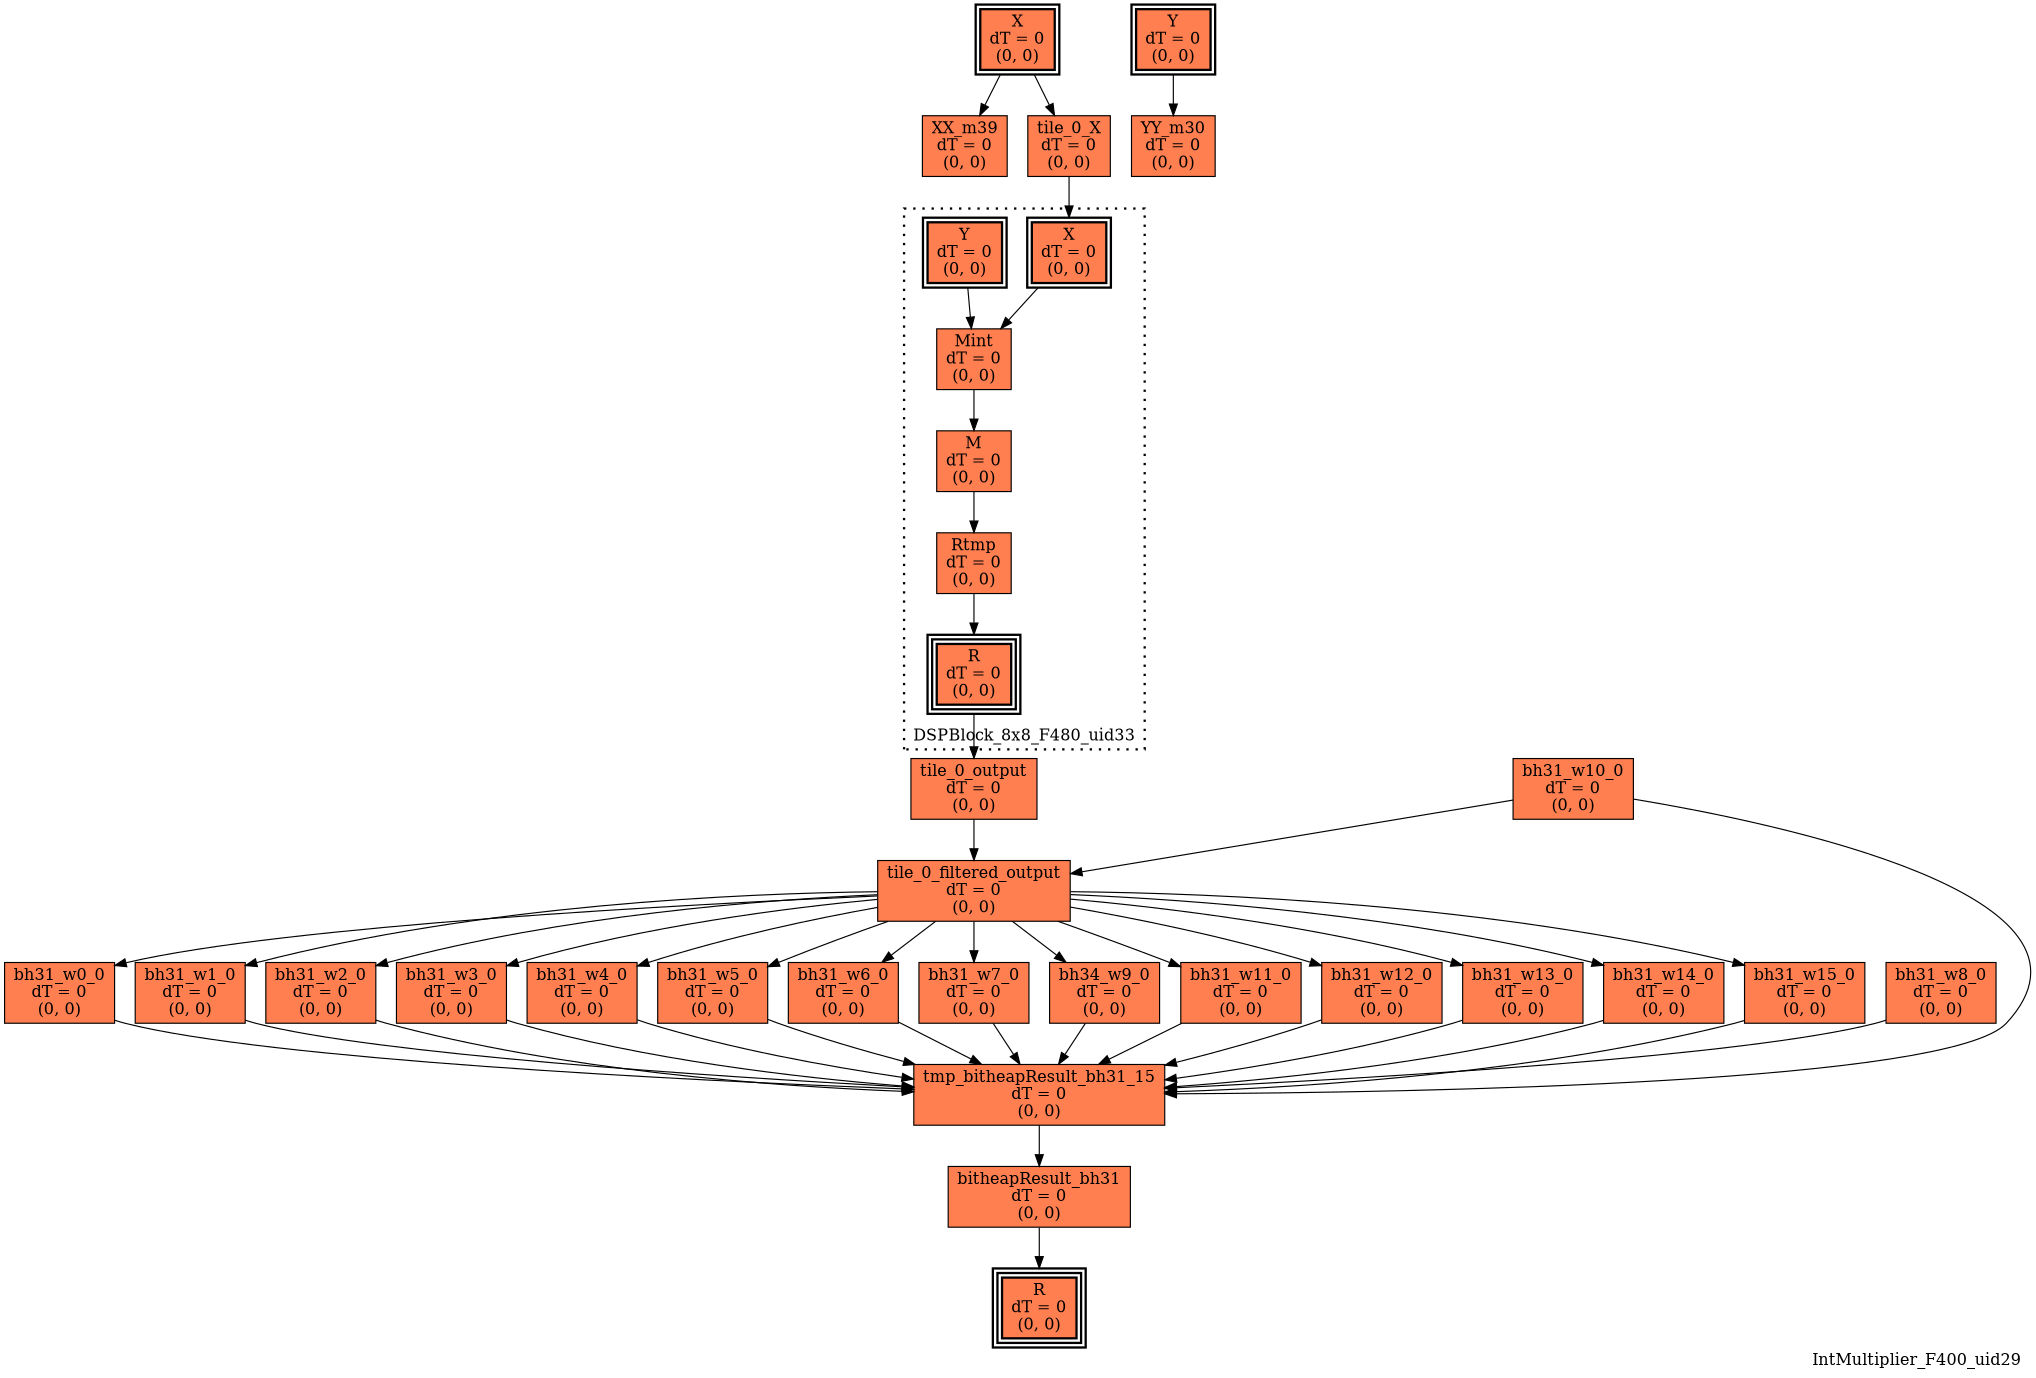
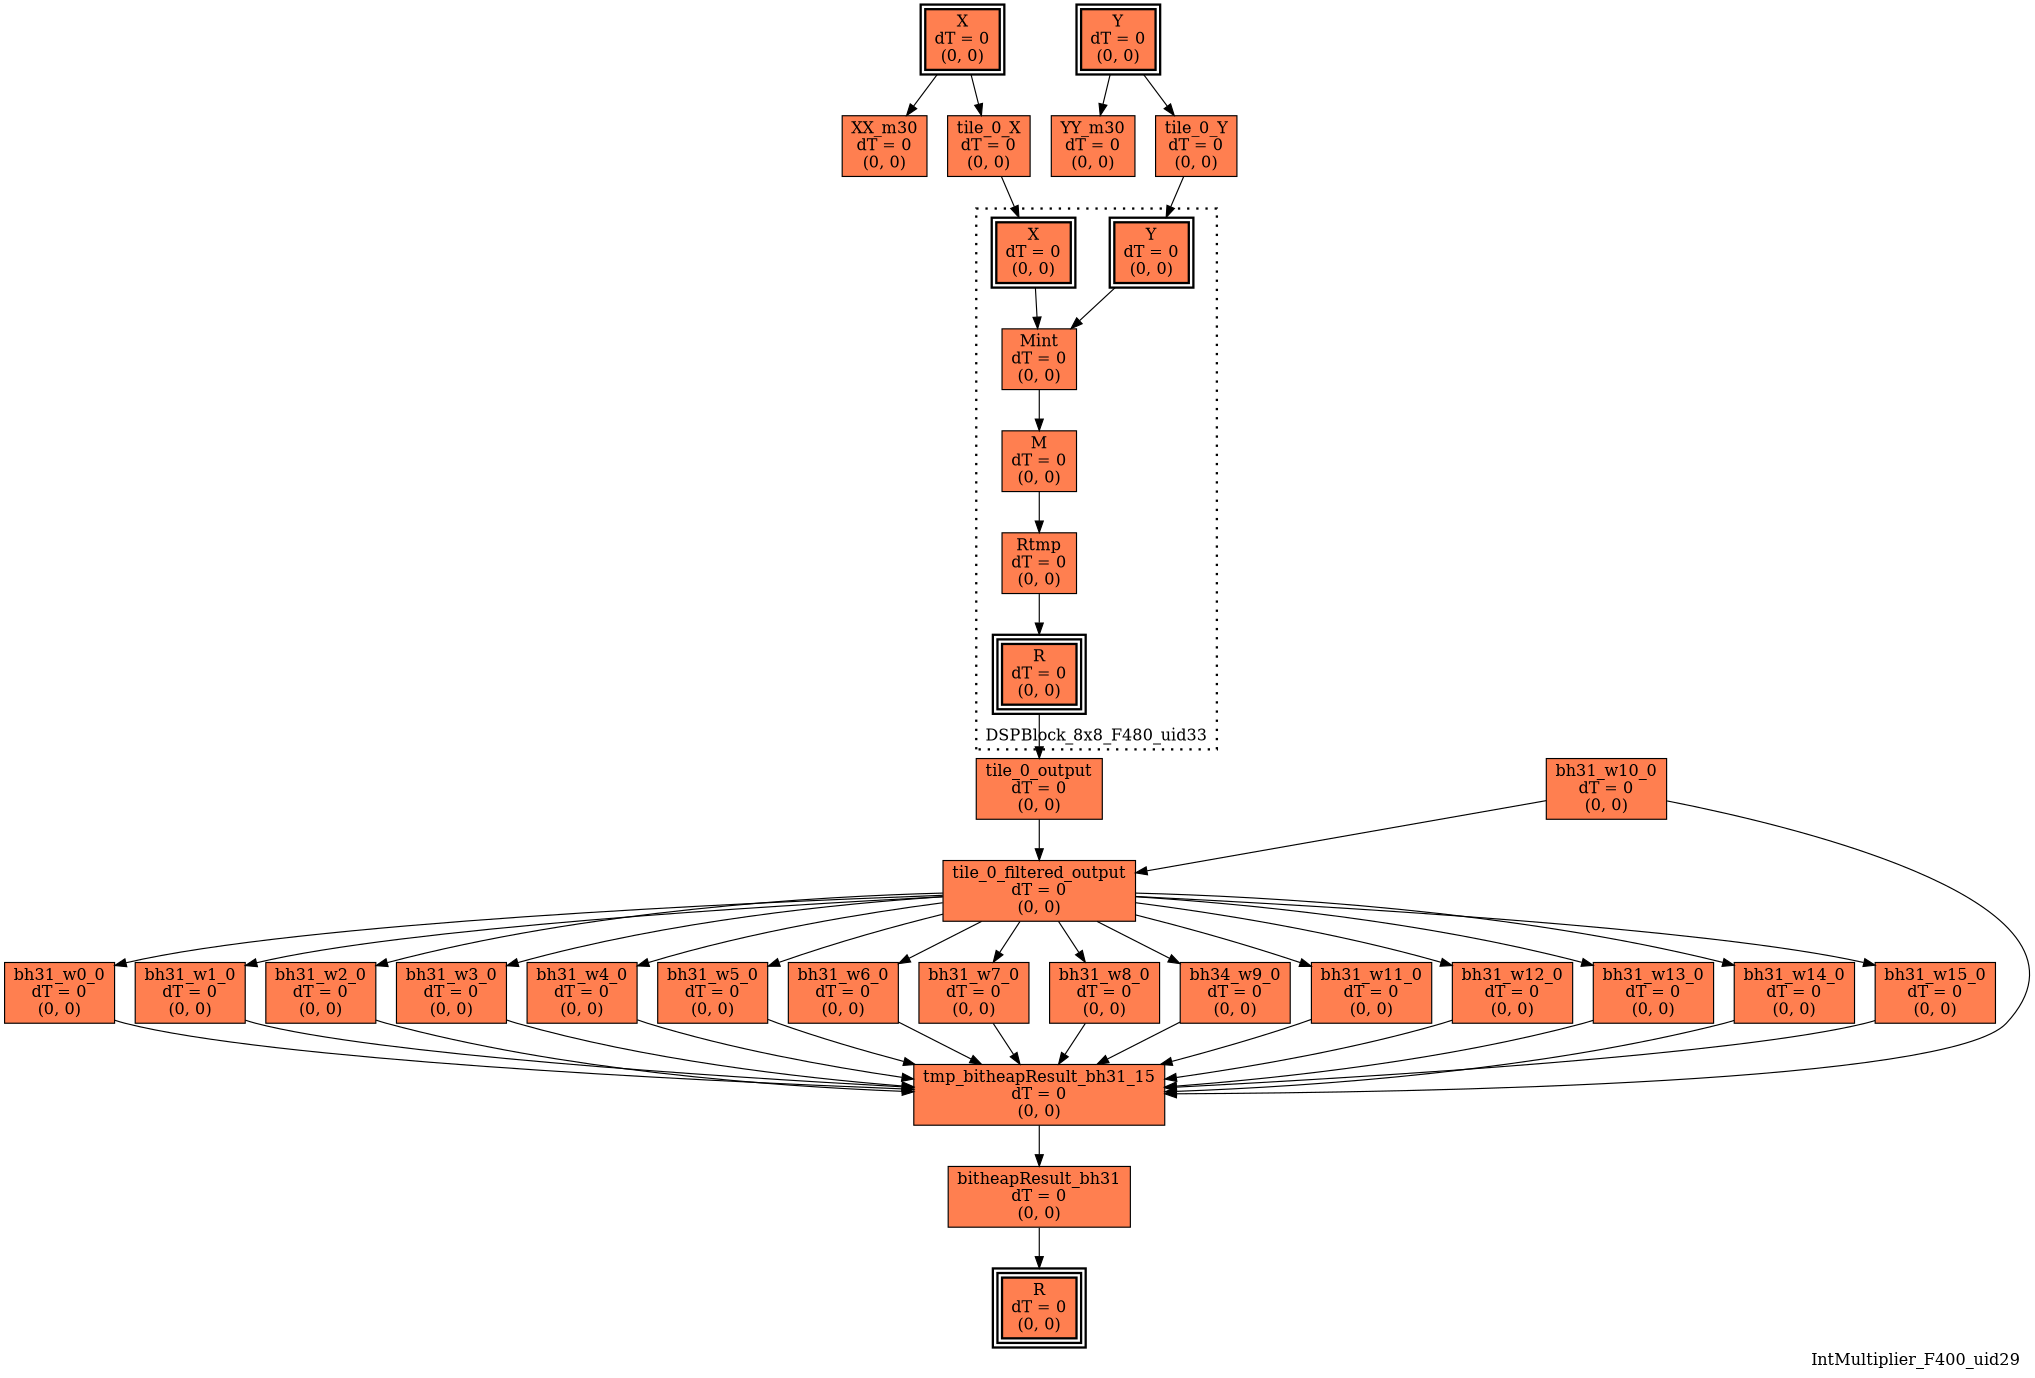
(965, 146) -> (885, 146)
none -> (1196, 146)
none -> (1069, 937)
